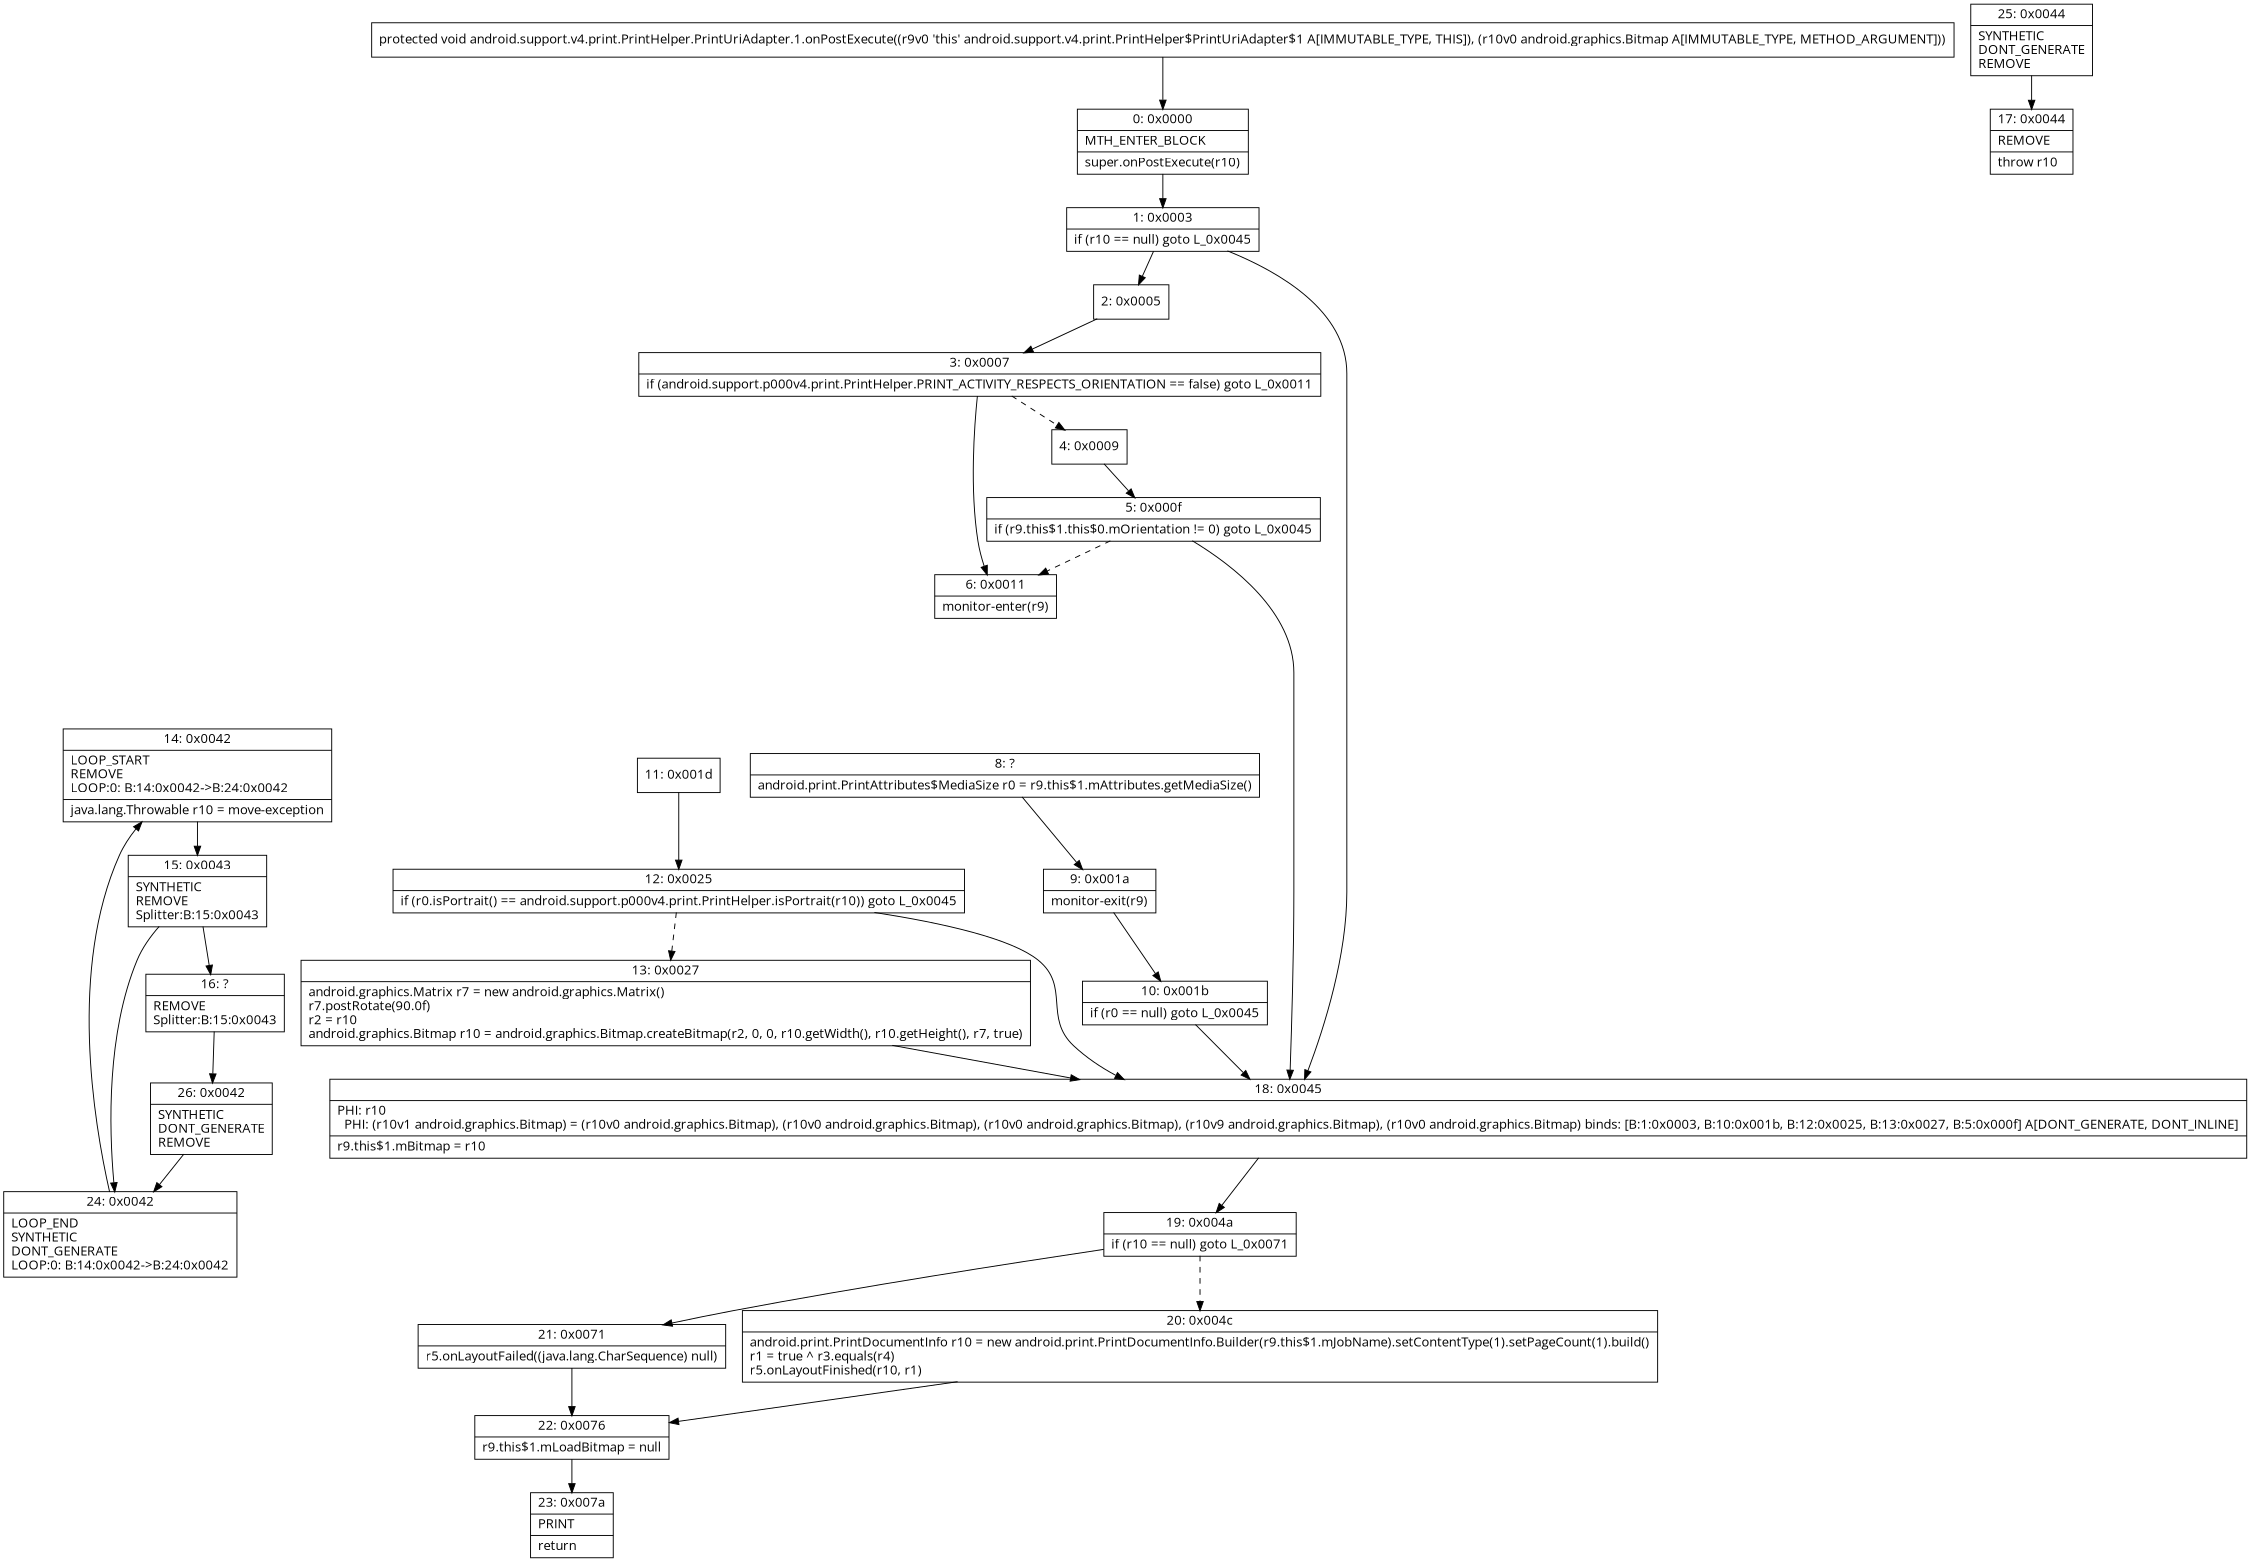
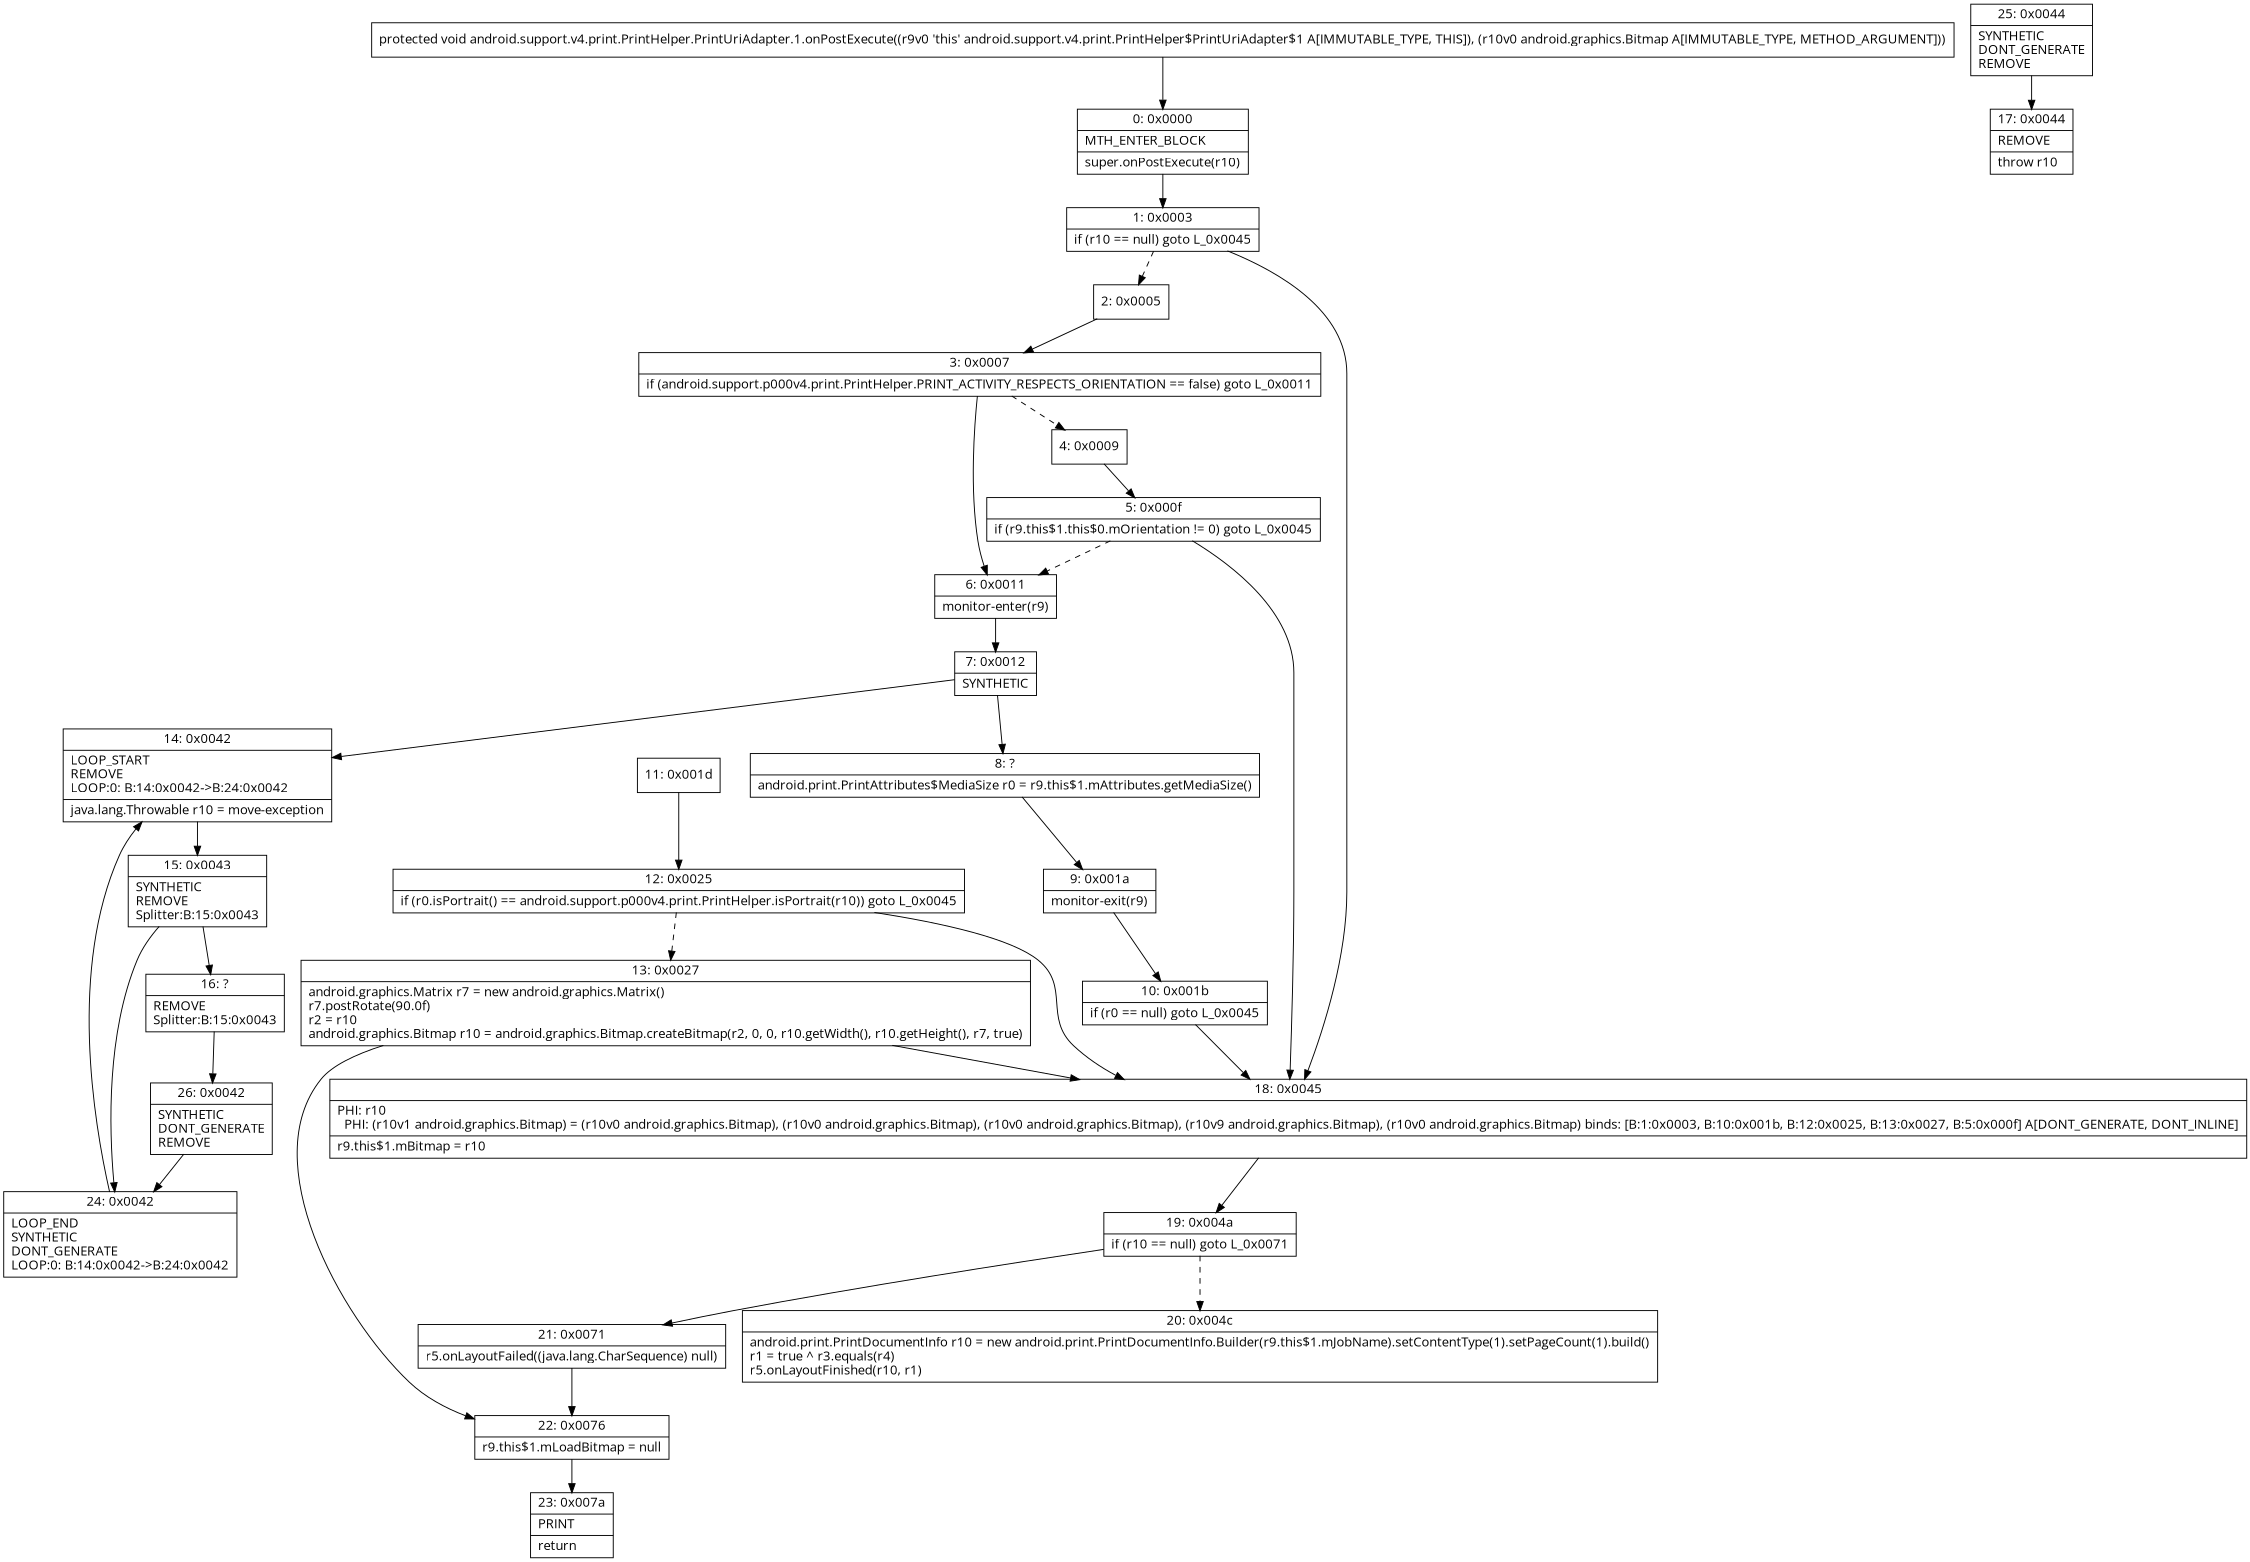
(1148, 264) -> (1148, 264)
none -> (996, 674)
(818, 1402) -> (315, 1239)
